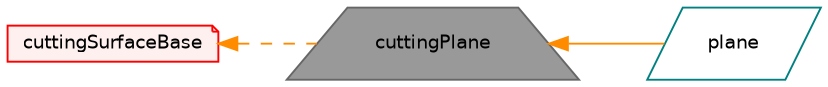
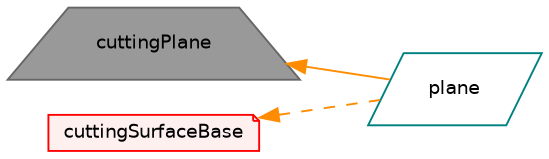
(277, 44) -> (330, 107)
